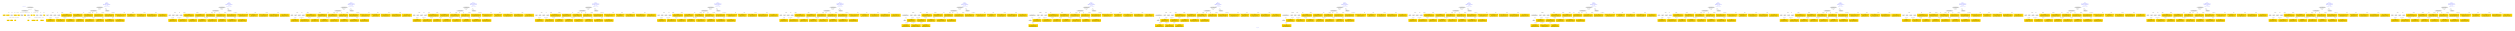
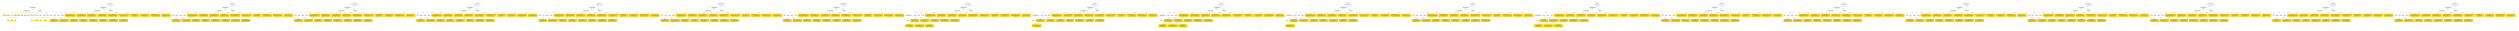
none -> (19, 15)
